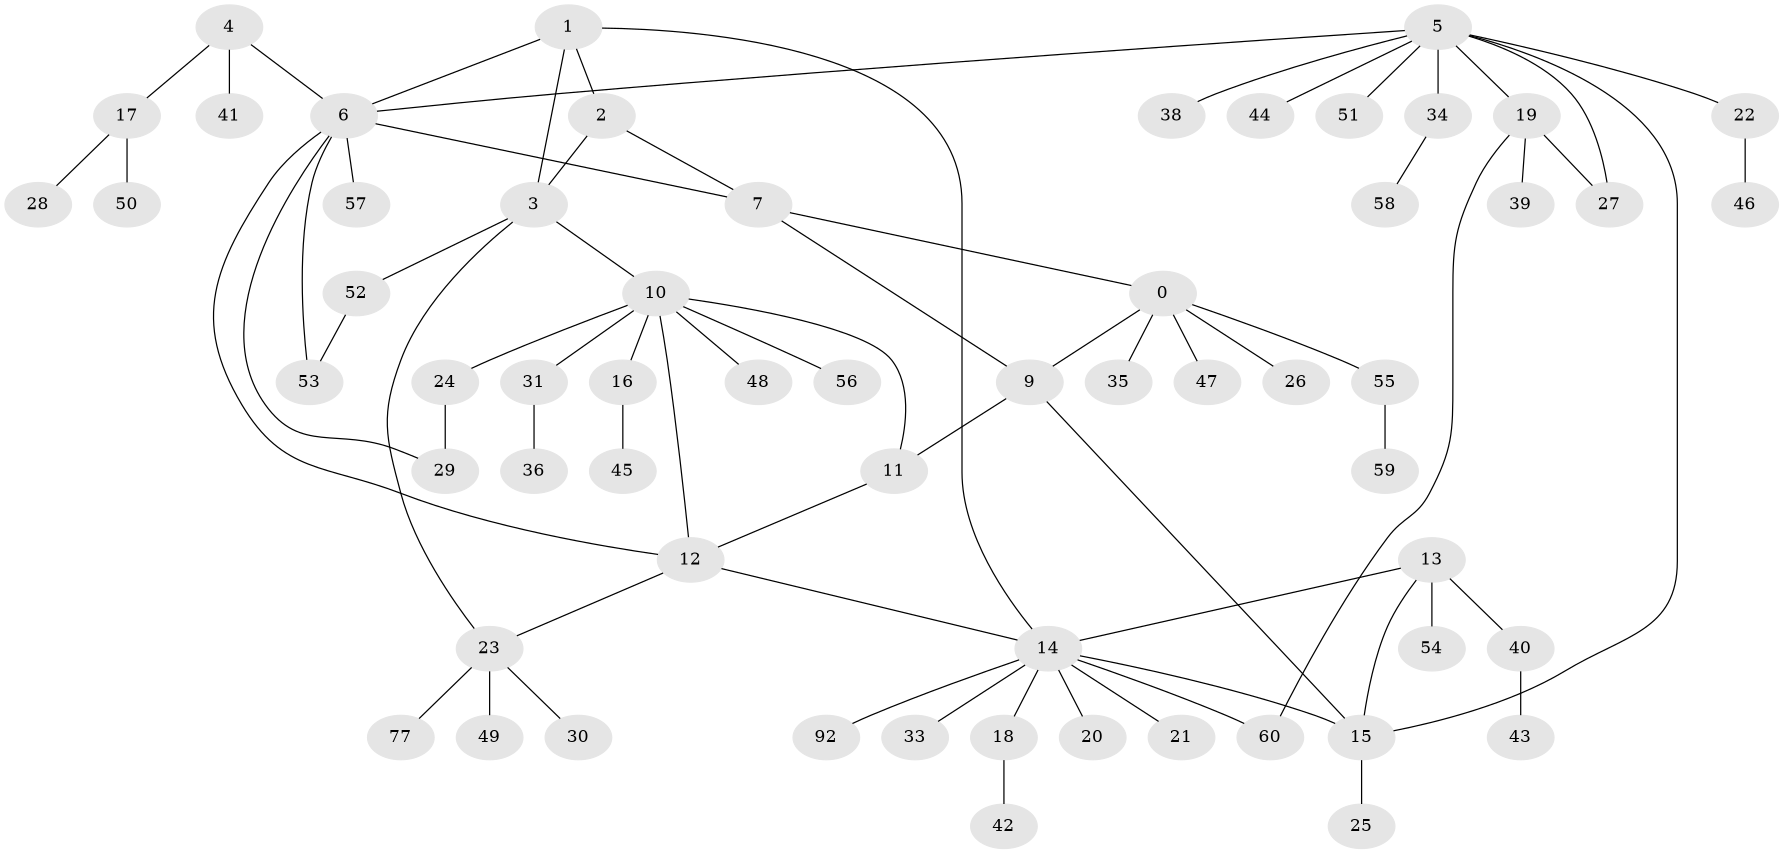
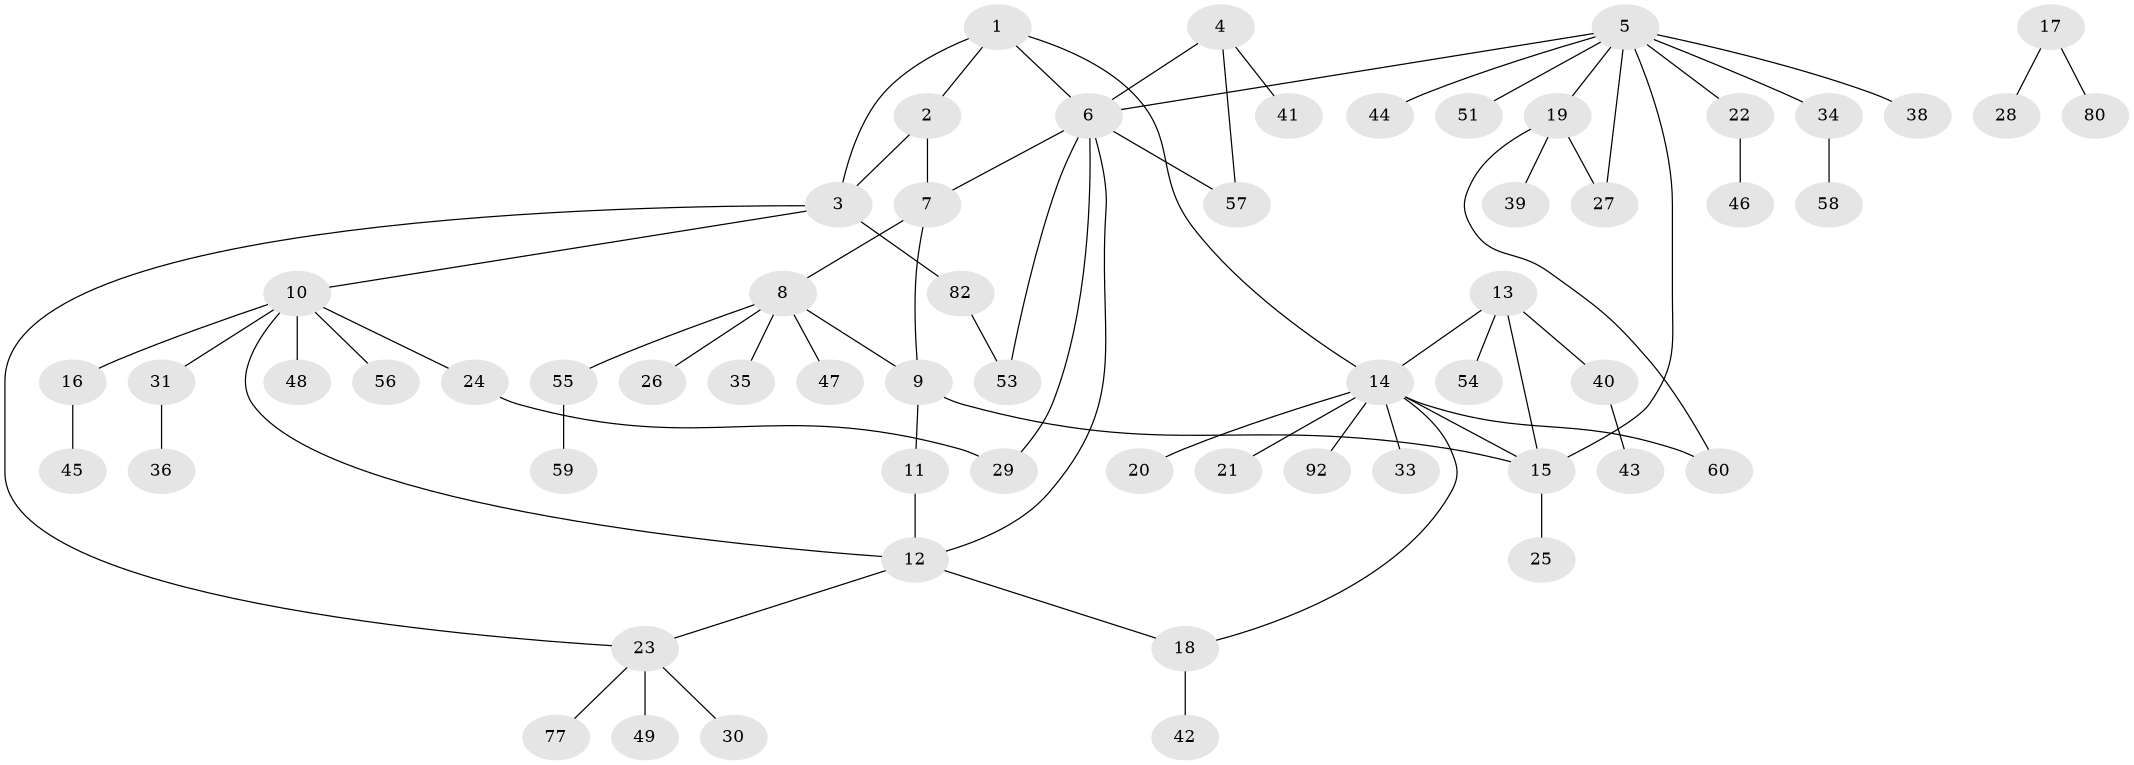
(178, 72) -> (1229, 116)
(127, 205) -> (2095, 116)
(356, 294) -> (961, 294)
(1163, 294) -> (783, 294)
(839, 331) -> none
(869, 604) -> (1050, 604)
